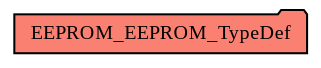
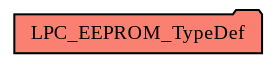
(161, 34) -> (138, 34)
